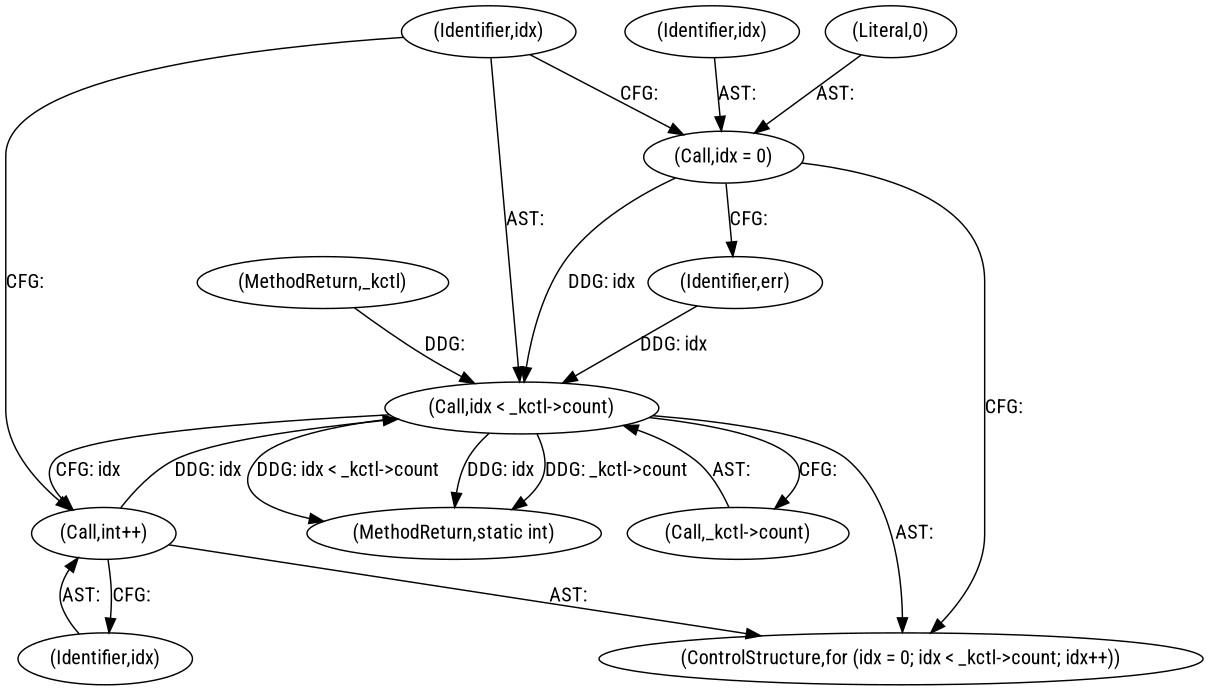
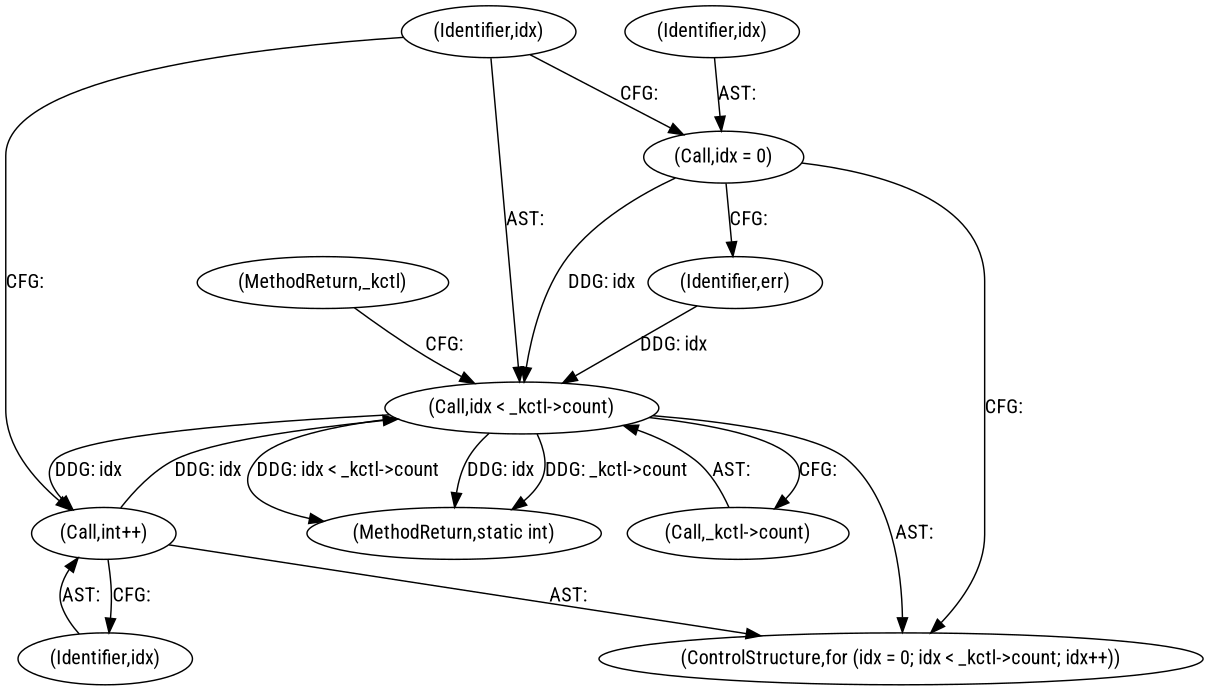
(891, 32) -> none
(447, 345) -> (447, 345)
(89, 471) -> (89, 471)
